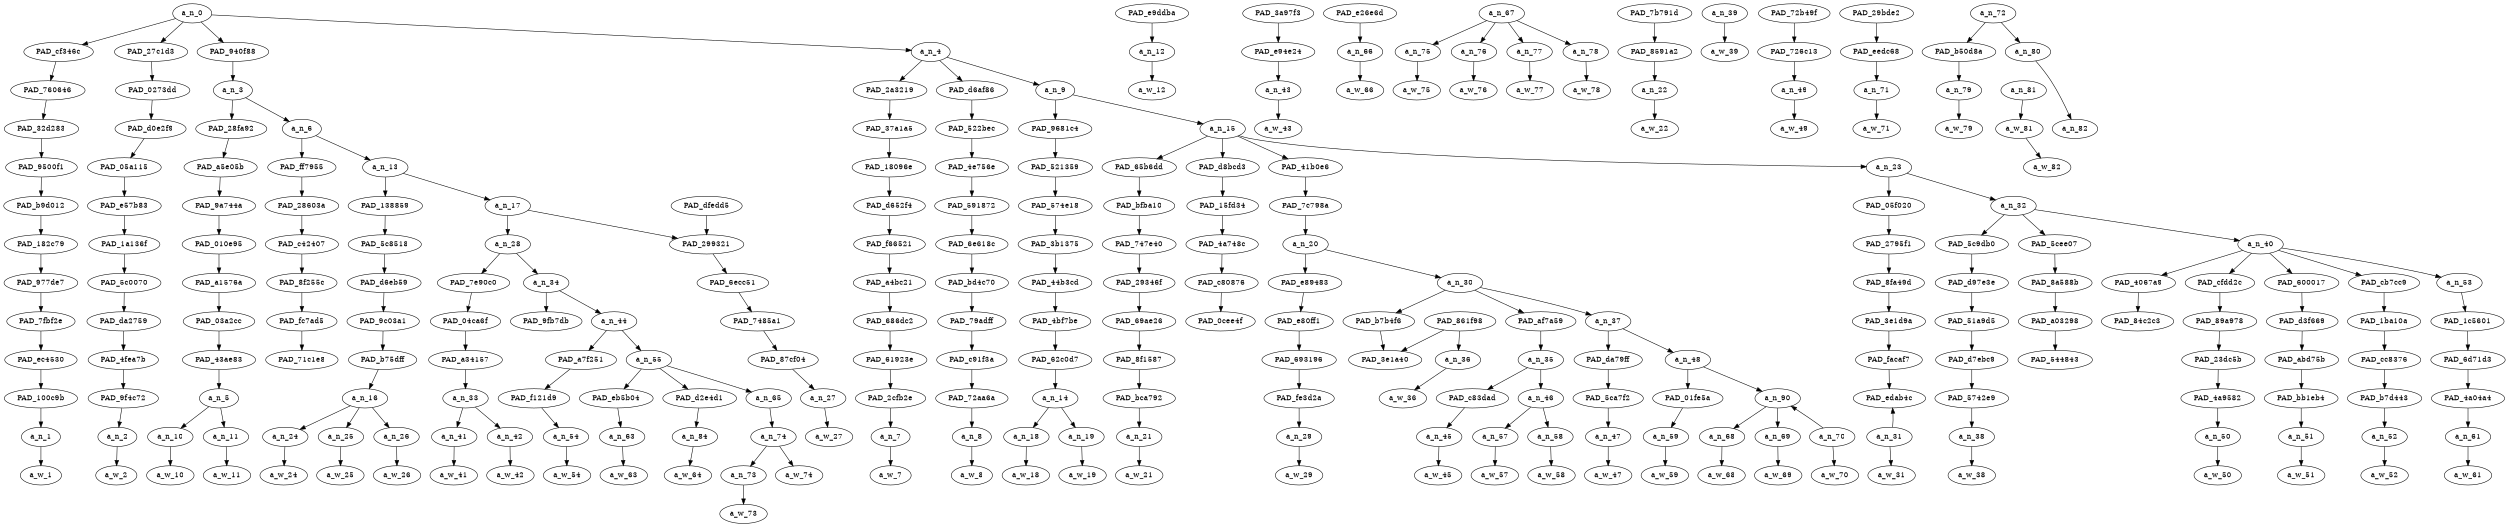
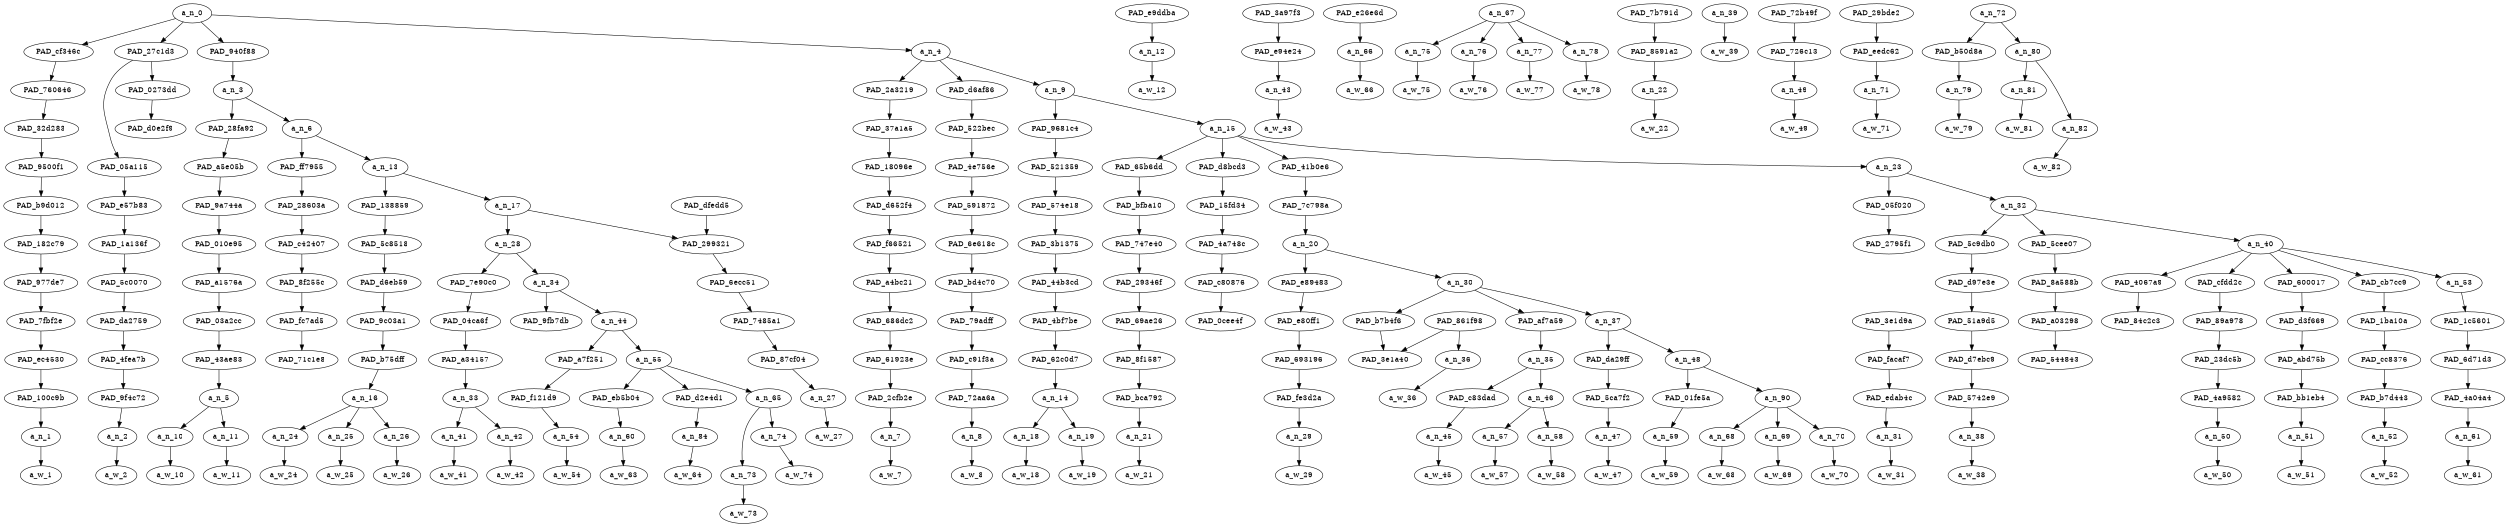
(1877, 52) -> (1877, 52)
none -> (2026, 68)
(139, 146) -> (104, 102)
(2032, 146) -> (2063, 146)
(1889, 283) -> none
(1608, 360) -> (1608, 360)
(1810, 418) -> (1800, 417)
(1893, 420) -> (1886, 415)
(622, 437) -> (622, 437)
(760, 454) -> (745, 432)
